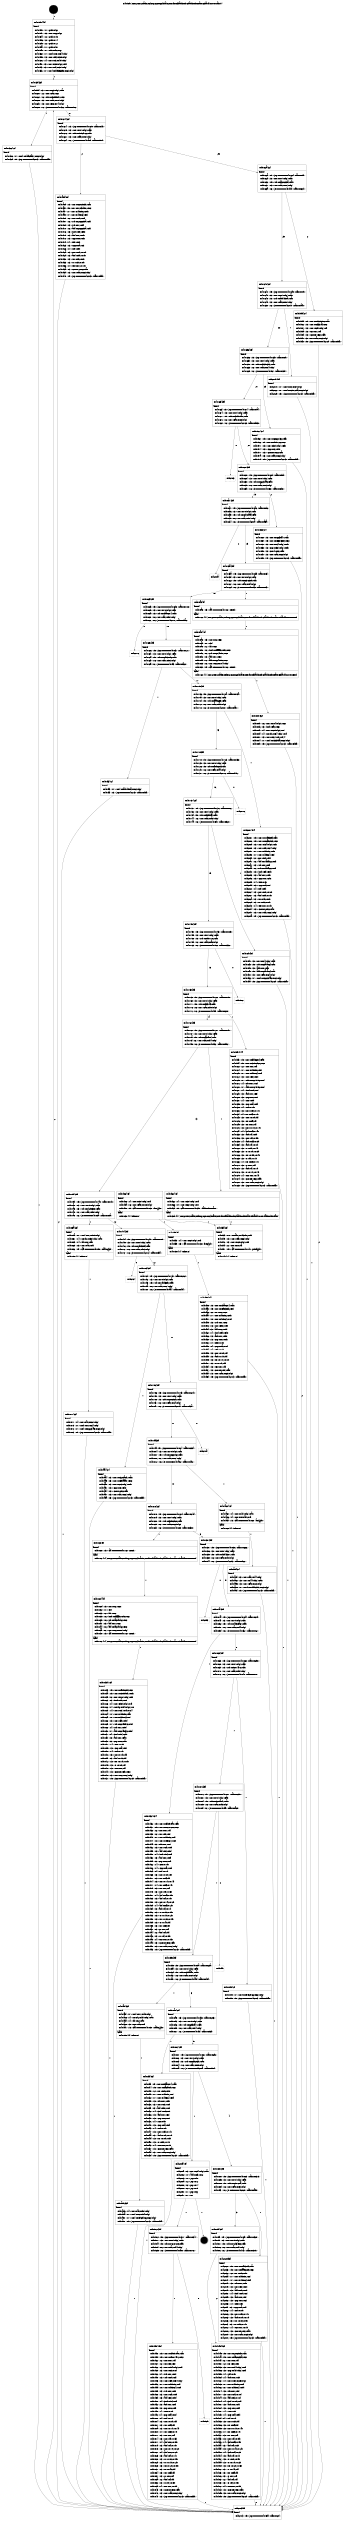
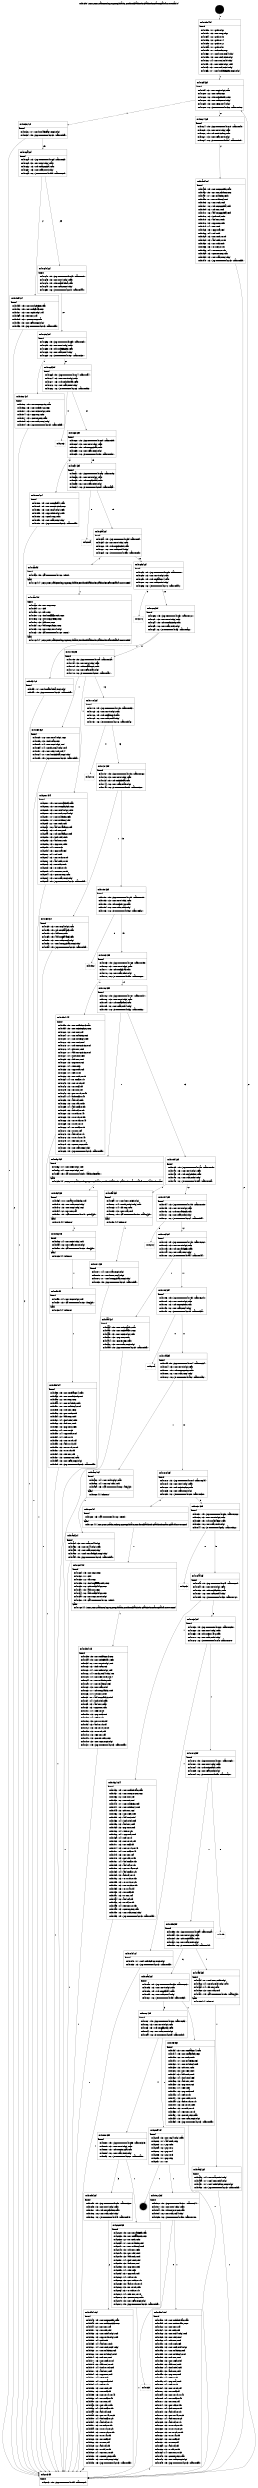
(181, 154) -> (43, 143)
(265, 387) -> (44, 362)
(292, 387) -> none
(261, 695) -> (72, 702)
(189, 1222) -> (73, 1228)
